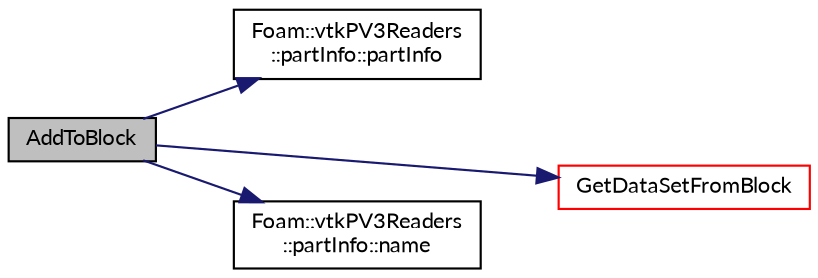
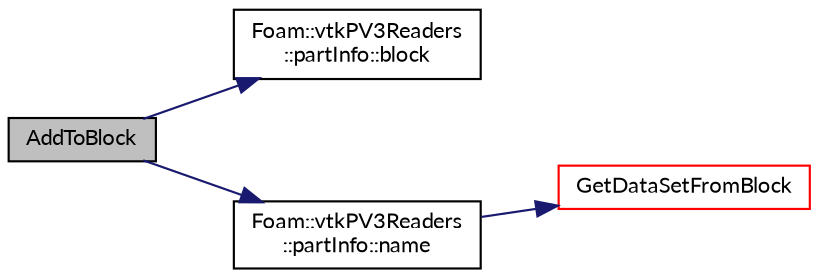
(357, 44) -> (357, 44)
(346, 161) -> (509, 213)
